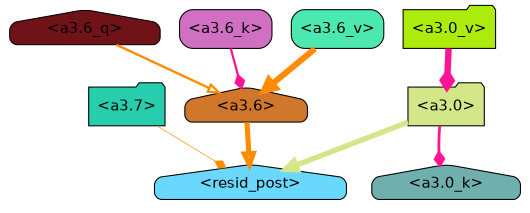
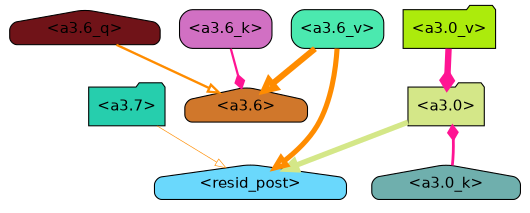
(248, 138) -> (324, 112)
(439, 139) -> (453, 152)
(187, 144) -> (187, 144)
